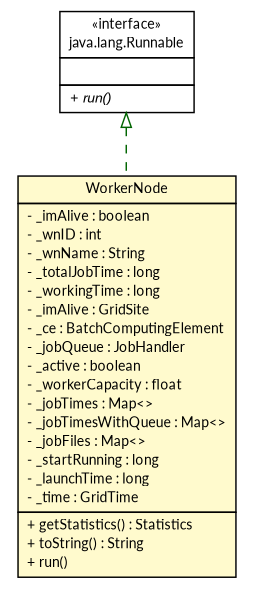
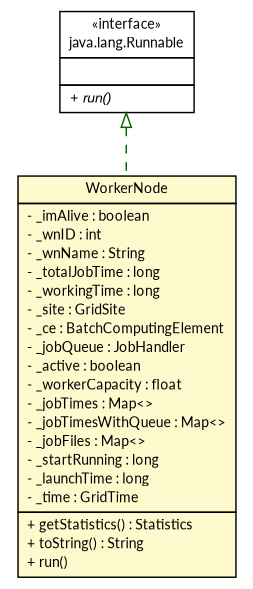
(89, 310) -> (76, 310)
